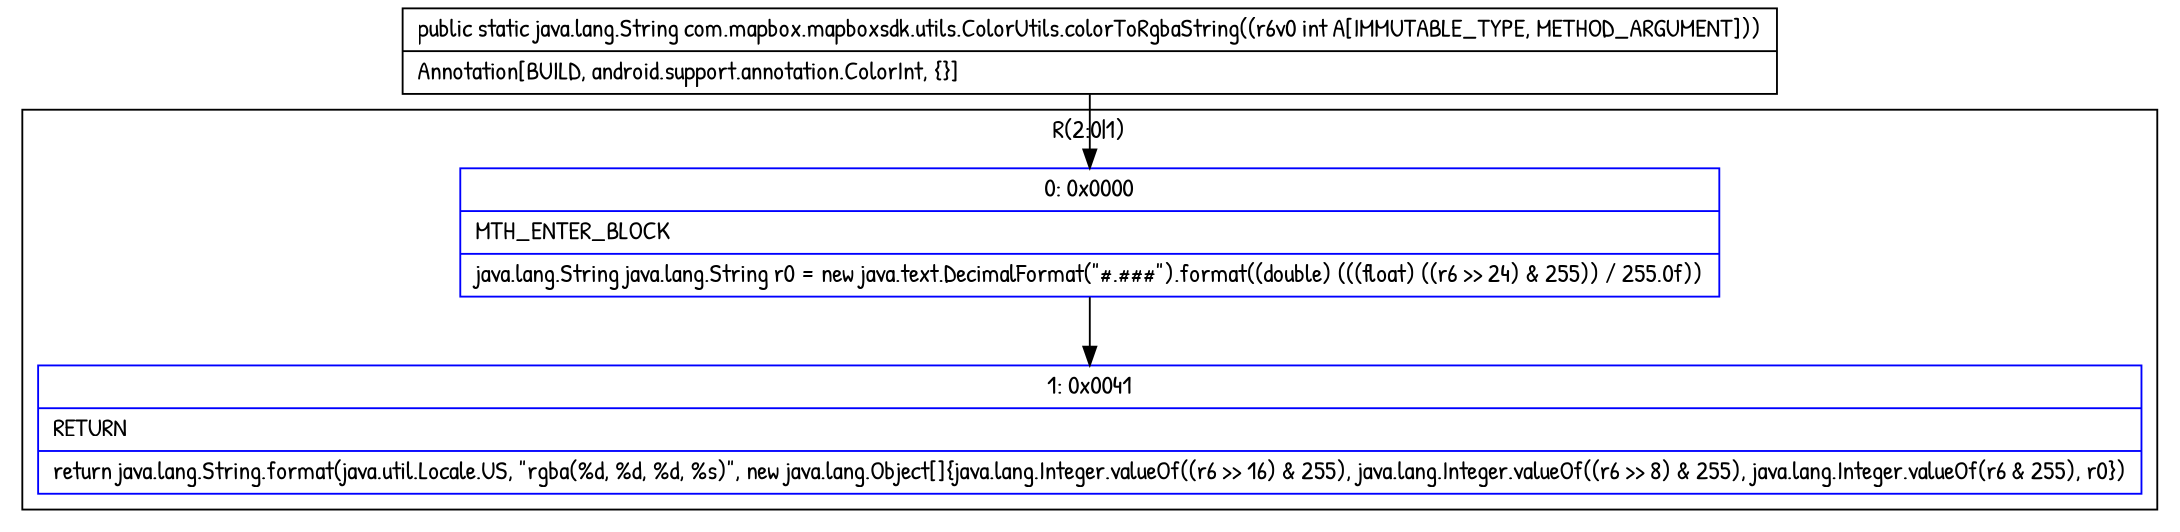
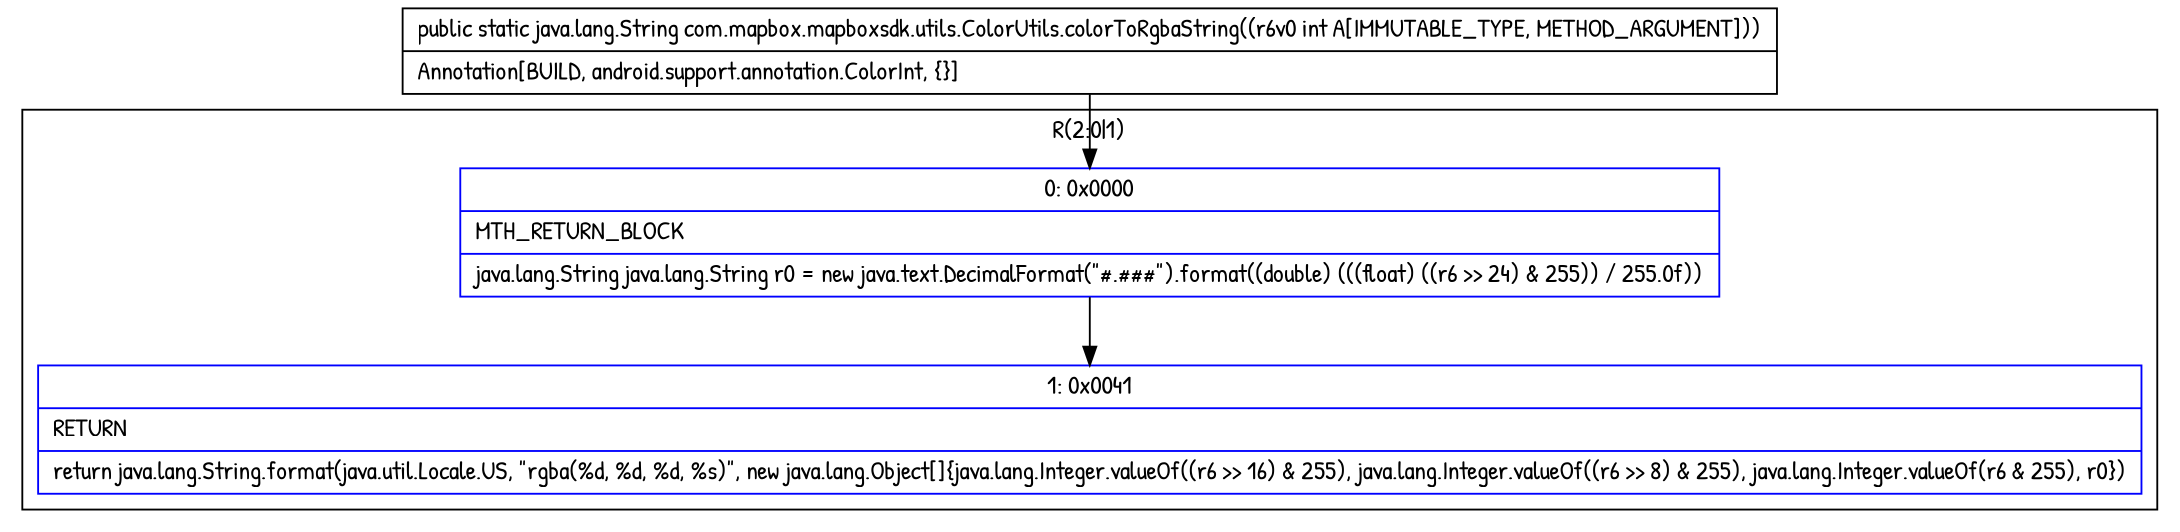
(574, 232) -> (580, 232)
